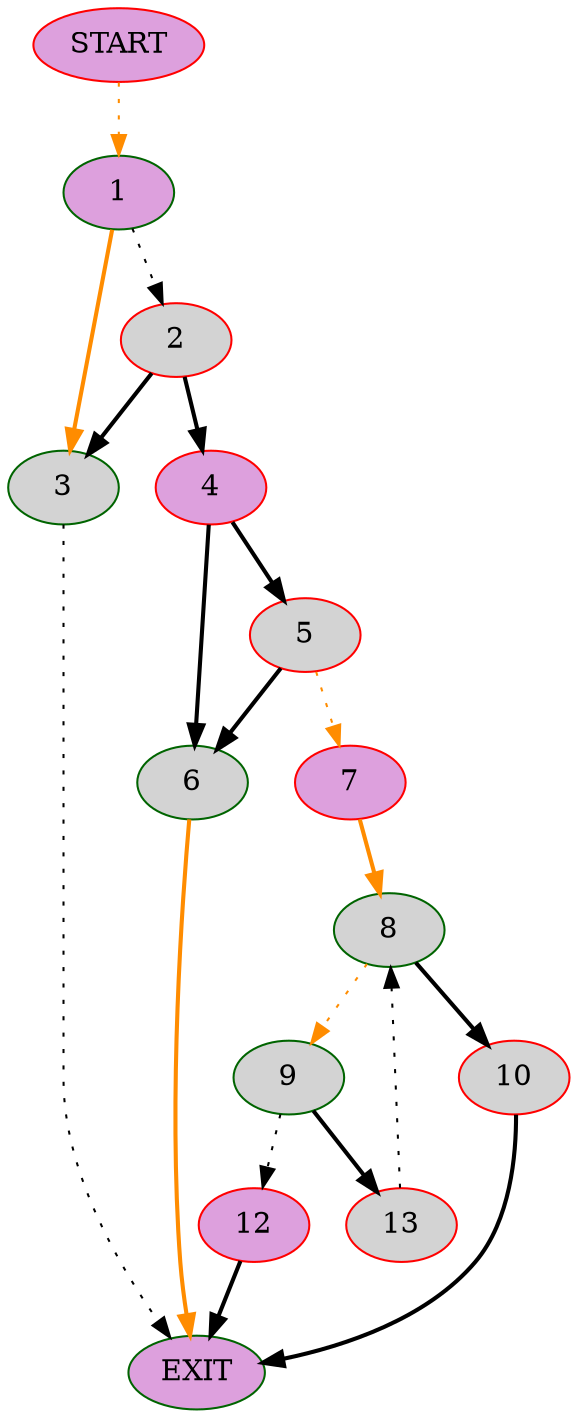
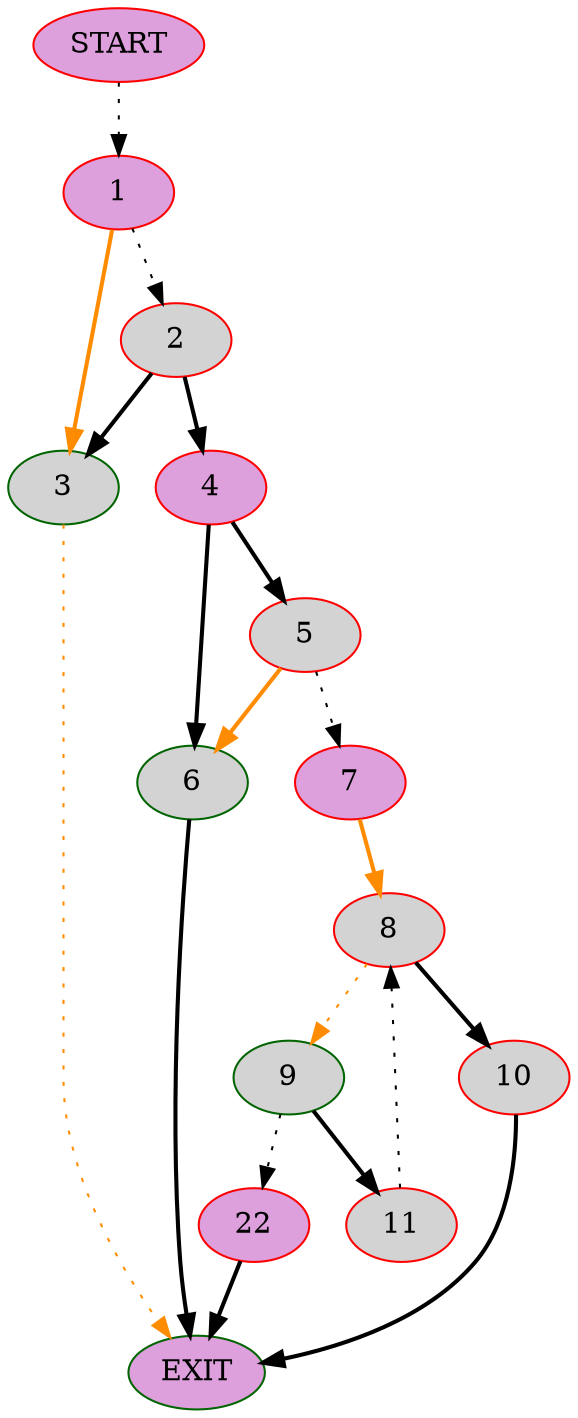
(119, 109) -> (119, 109)
(119, 193) -> (119, 193)
(325, 699) -> (325, 699)
(255, 701) -> (255, 701)
(389, 930) -> (389, 930)
(64, 934) -> (64, 934)
(176, 1067) -> (176, 1067)
(254, 1225) -> (254, 1225)
(402, 1225) -> (402, 1225)
